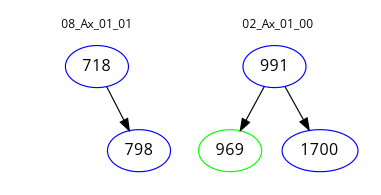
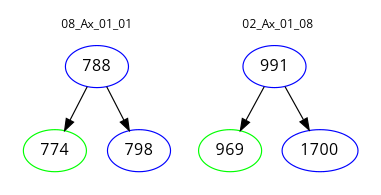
(278, 25) -> (278, 25)
(97, 67) -> (97, 67)
none -> (55, 151)
